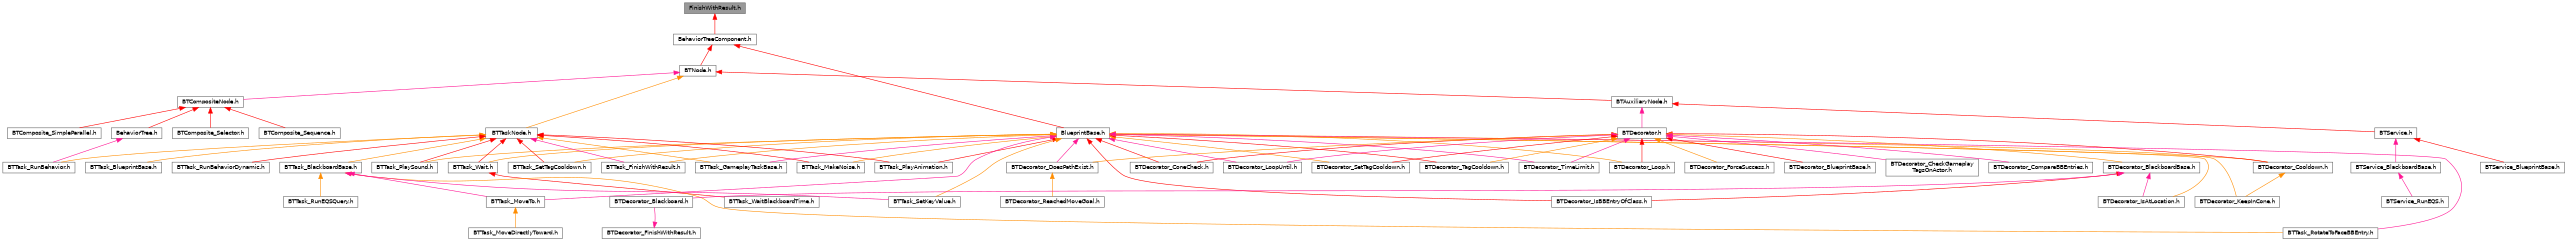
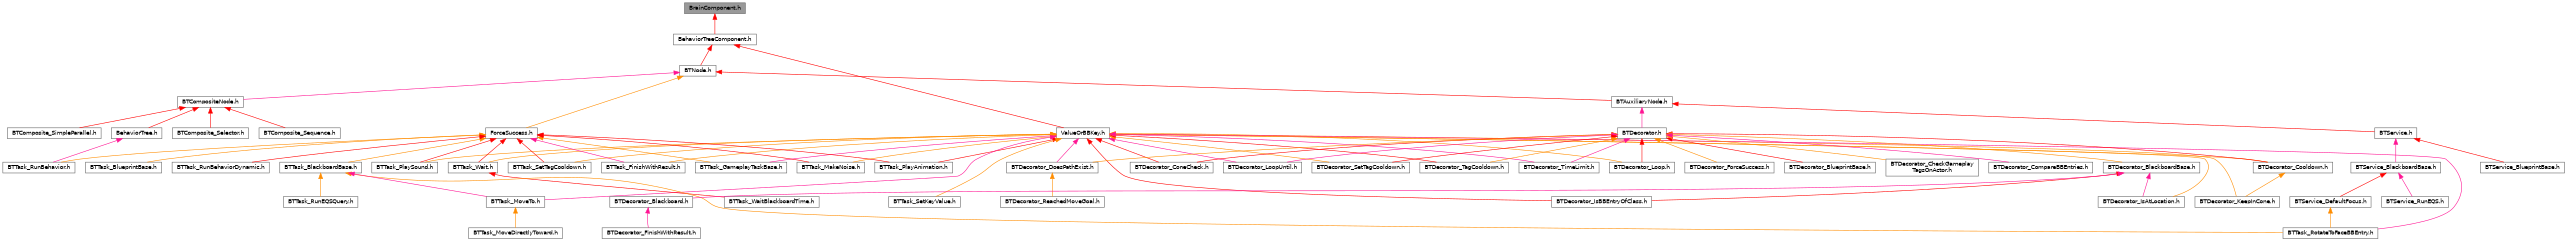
(715, 8) -> (715, 8)
(512, 133) -> (512, 133)
(1083, 133) -> (1083, 133)
(1795, 149) -> (1795, 149)
(620, 191) -> none
none -> (2330, 202)
(655, 215) -> (648, 221)
